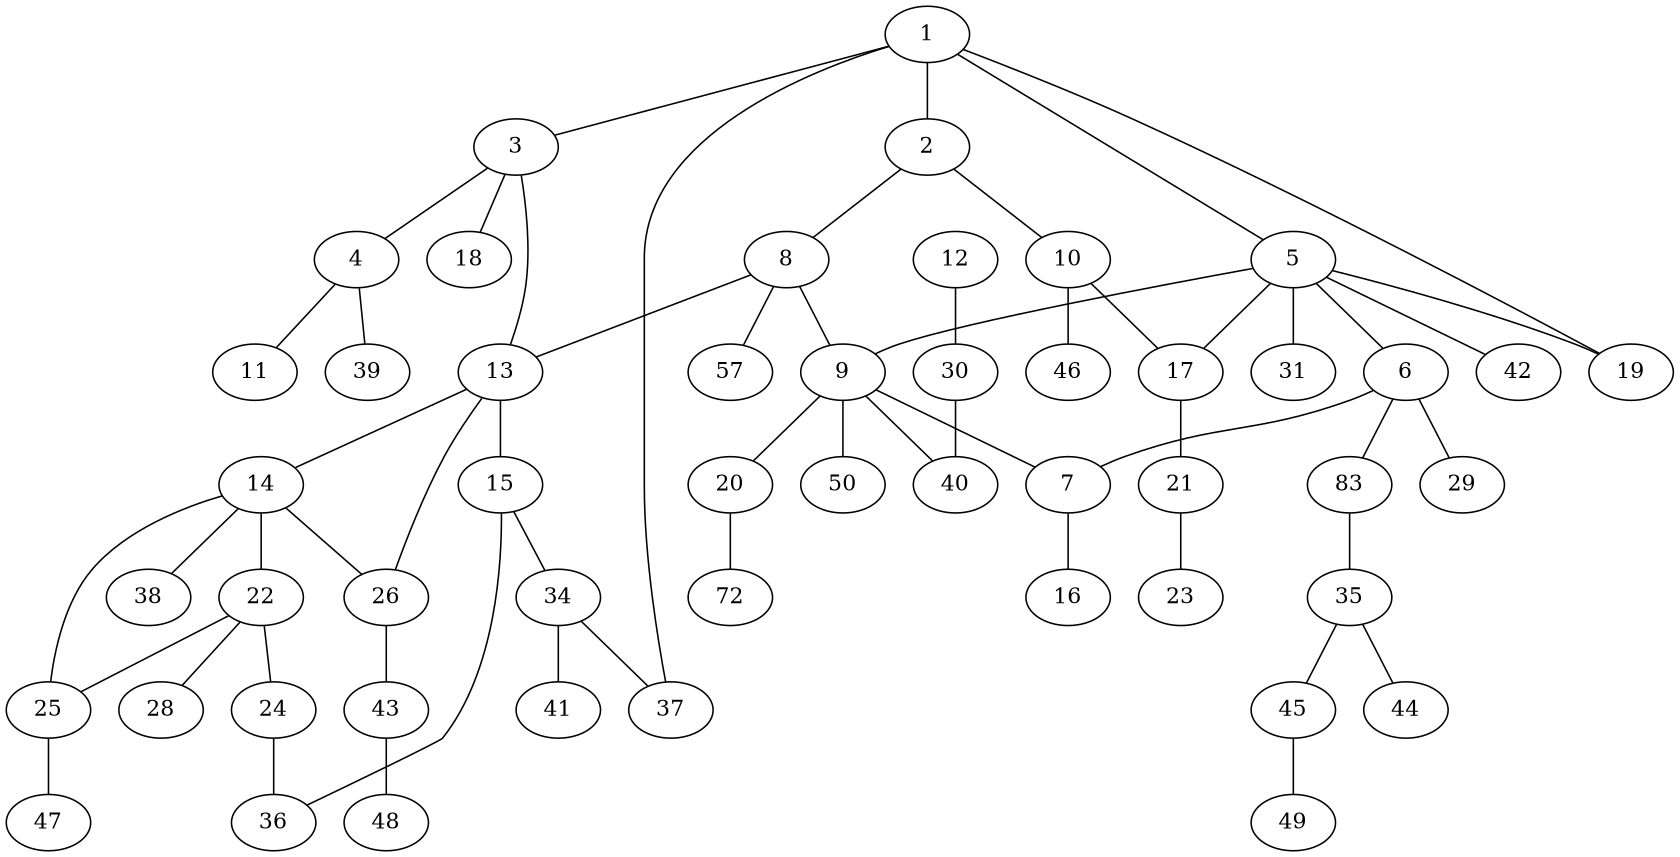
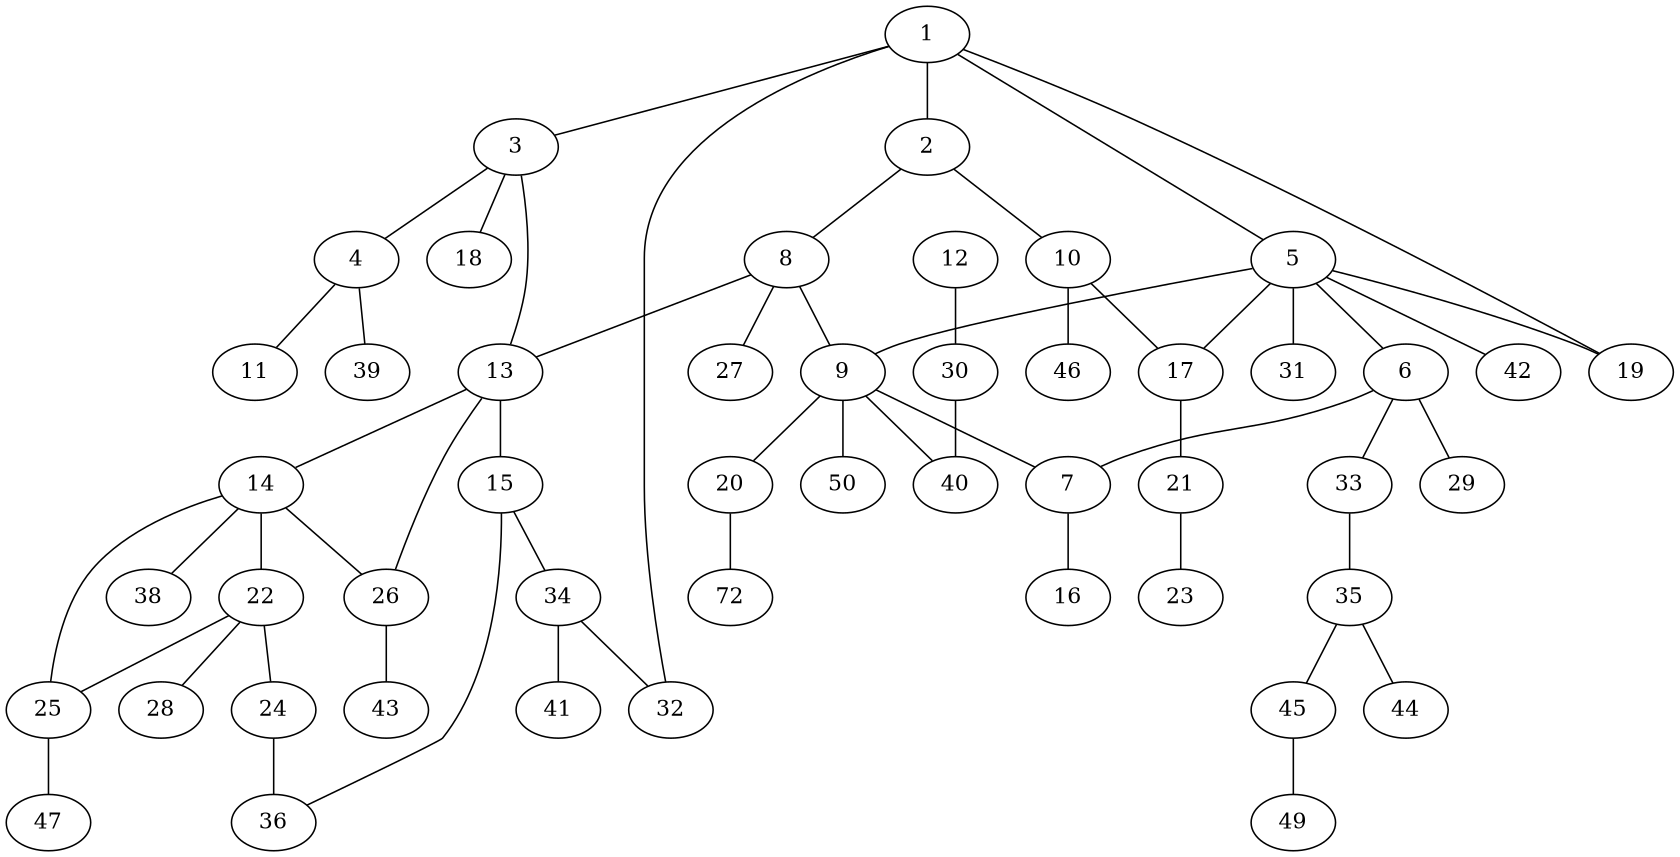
(730, 372) -> (730, 372)
(1350, 485) -> (1350, 485)
(671, 710) -> (671, 710)
(386, 823) -> none
